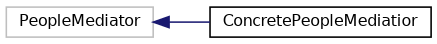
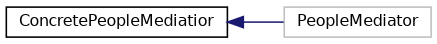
(190, 22) -> (264, 22)
